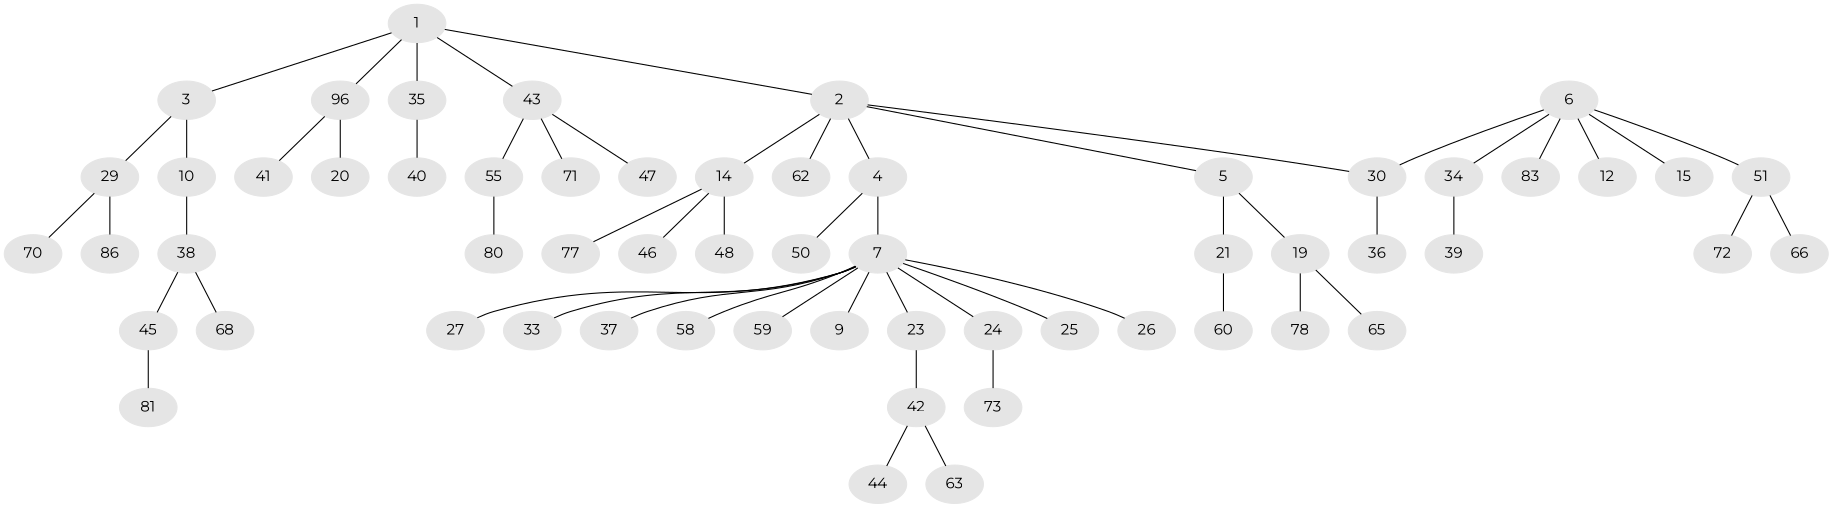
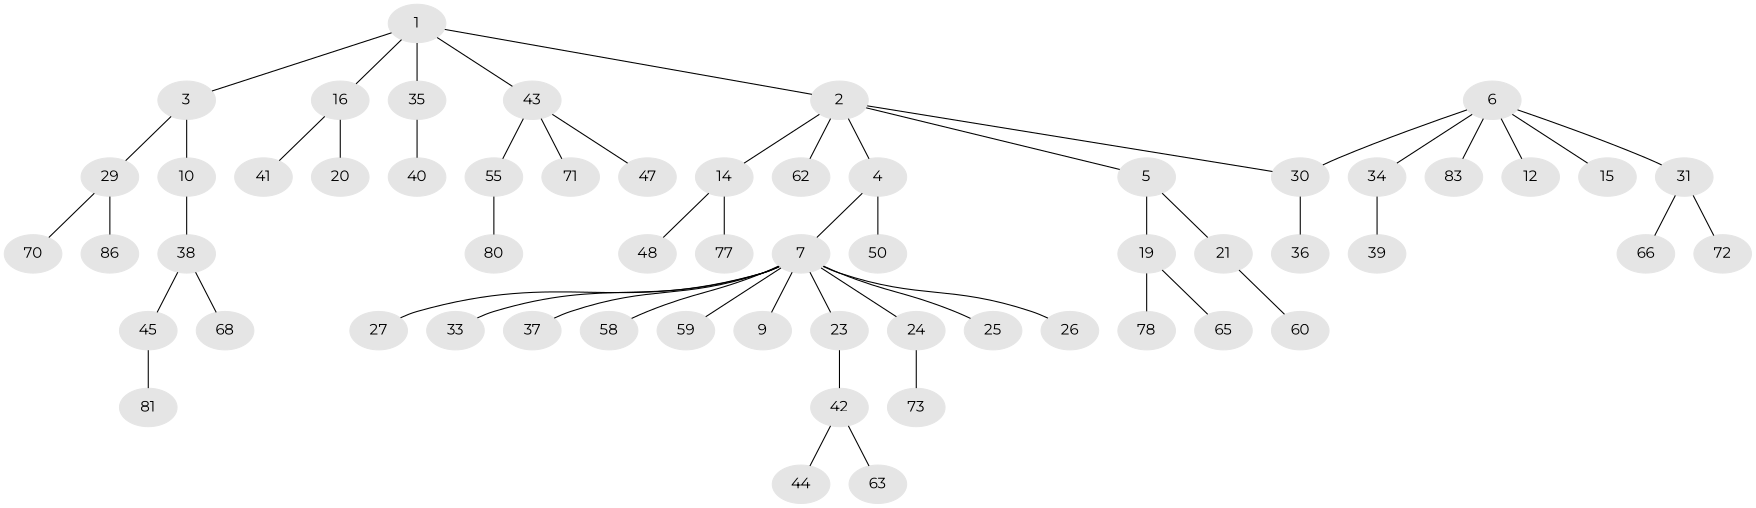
(340, 100) -> (340, 100)
(1761, 177) -> (1684, 177)
(647, 254) -> none
